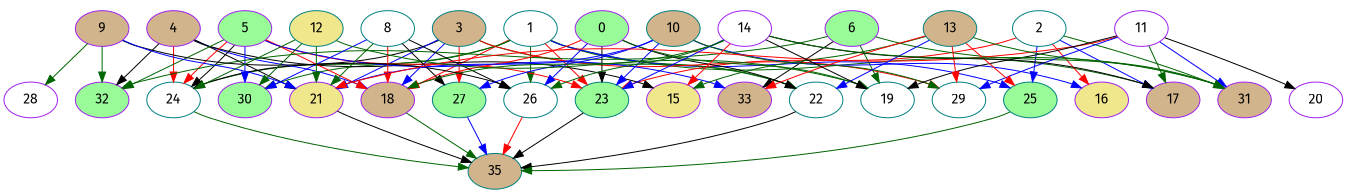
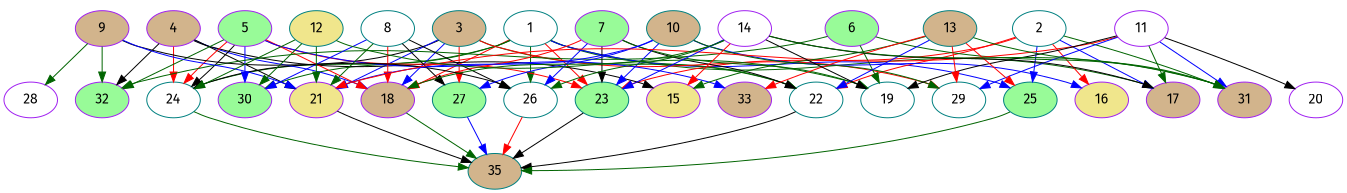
(602, 29) -> (602, 29)
(816, 53) -> none
none -> (931, 60)
